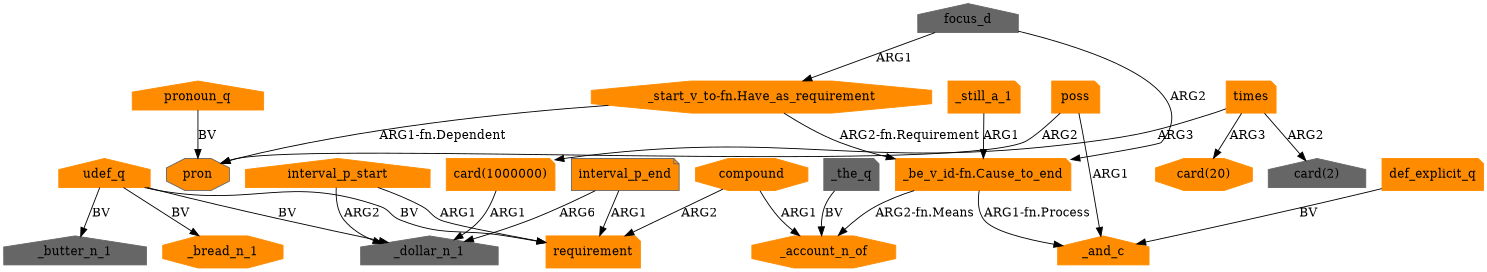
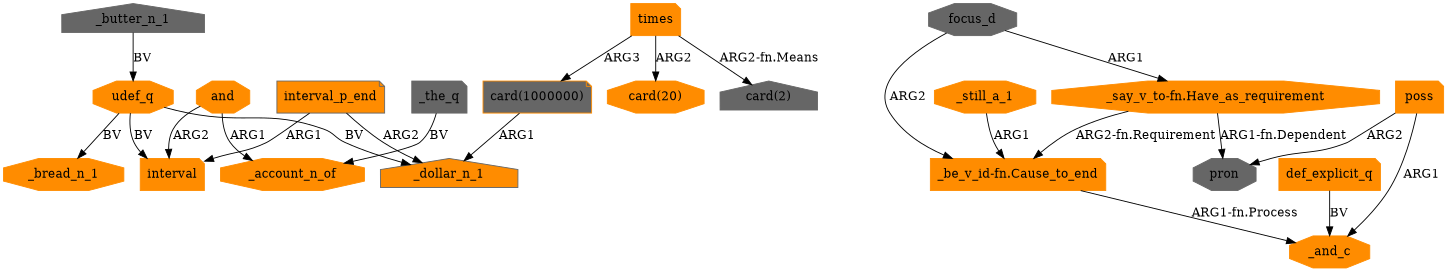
(968, 20) -> (973, 20)
(198, 97) -> none
(761, 97) -> (1216, 97)
(984, 97) -> (985, 97)
(1248, 136) -> (674, 58)
(1306, 136) -> (770, 58)
(104, 174) -> (133, 97)
(198, 174) -> (1225, 174)
(338, 174) -> none
(501, 174) -> (537, 97)
(752, 174) -> (223, 97)
(877, 206) -> none
(92, 208) -> (133, 52)
(578, 213) -> (402, 136)
(429, 252) -> (449, 174)
(593, 252) -> (172, 174)
(1103, 252) -> (1330, 252)
